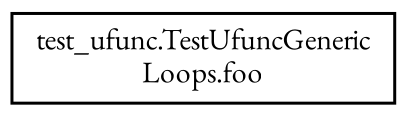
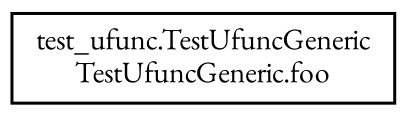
(203, 58) -> (203, 58)
